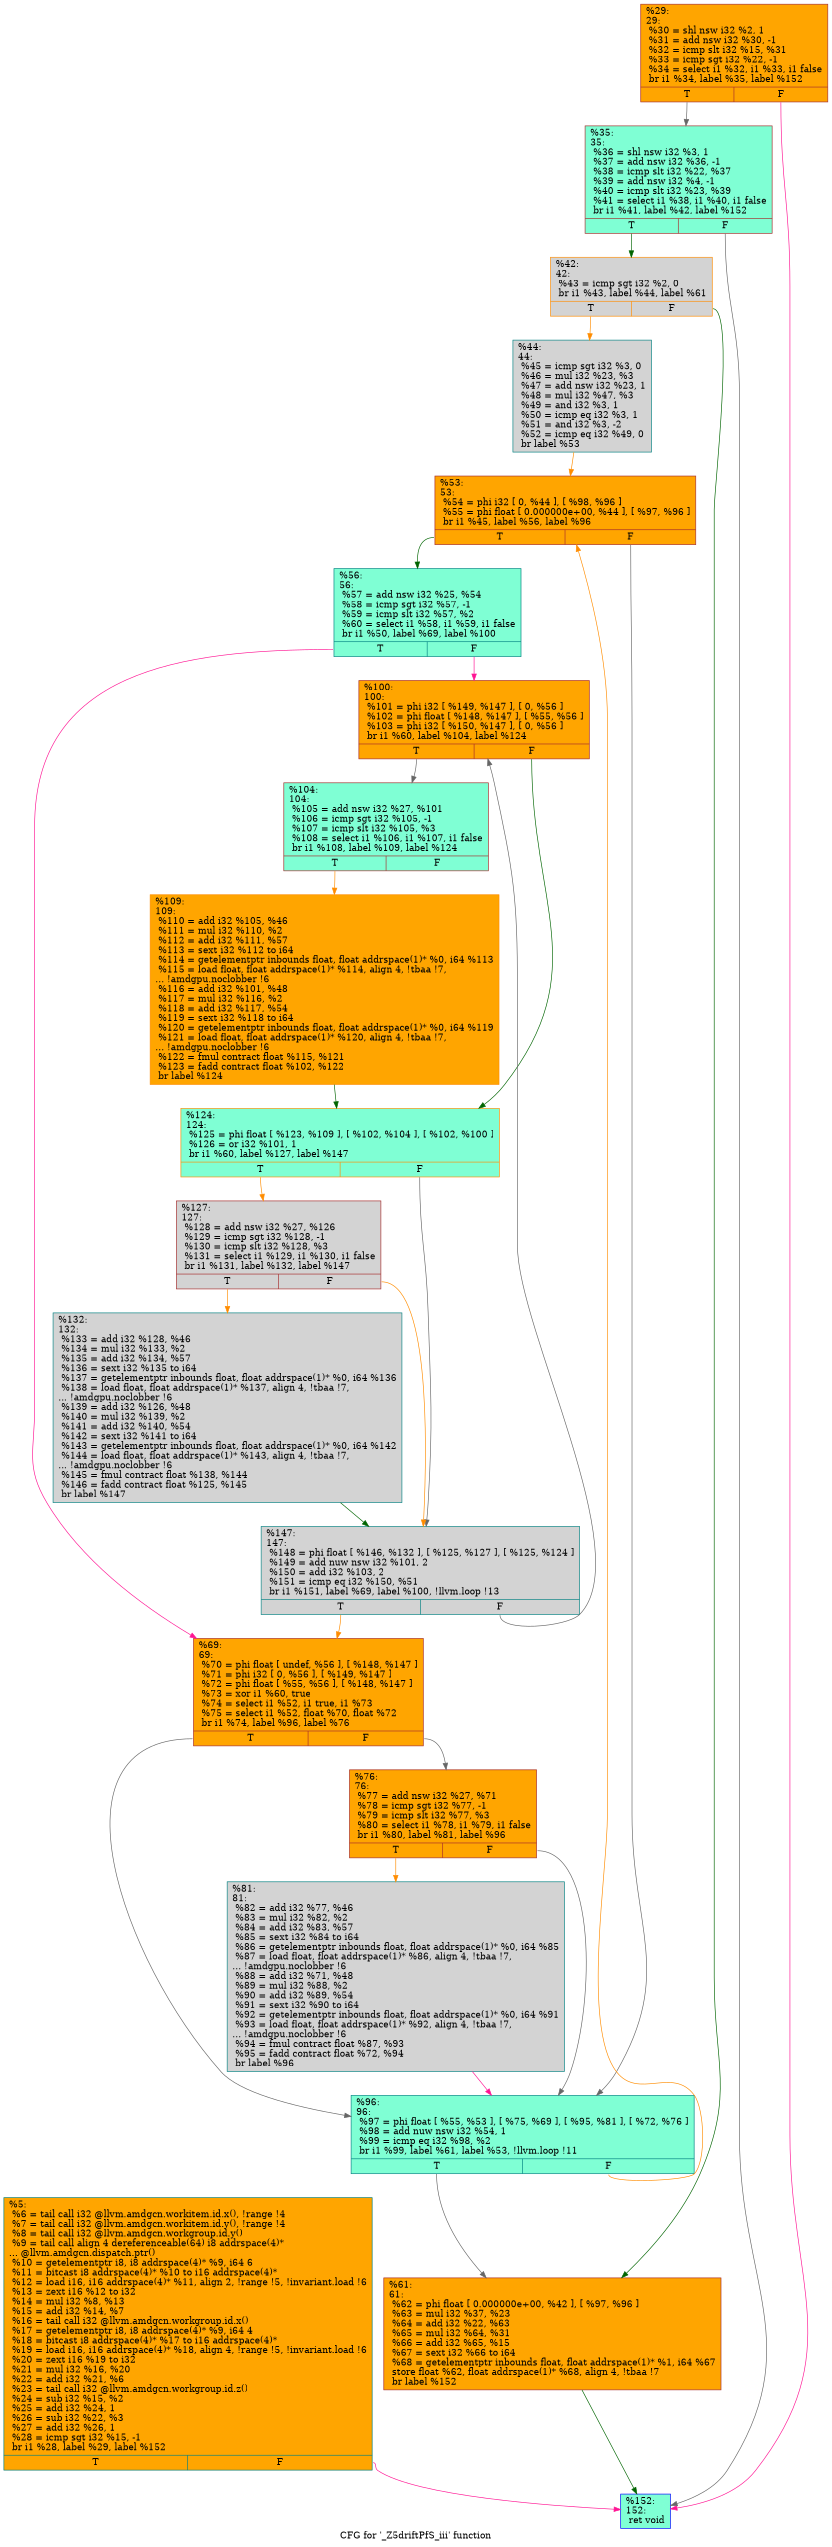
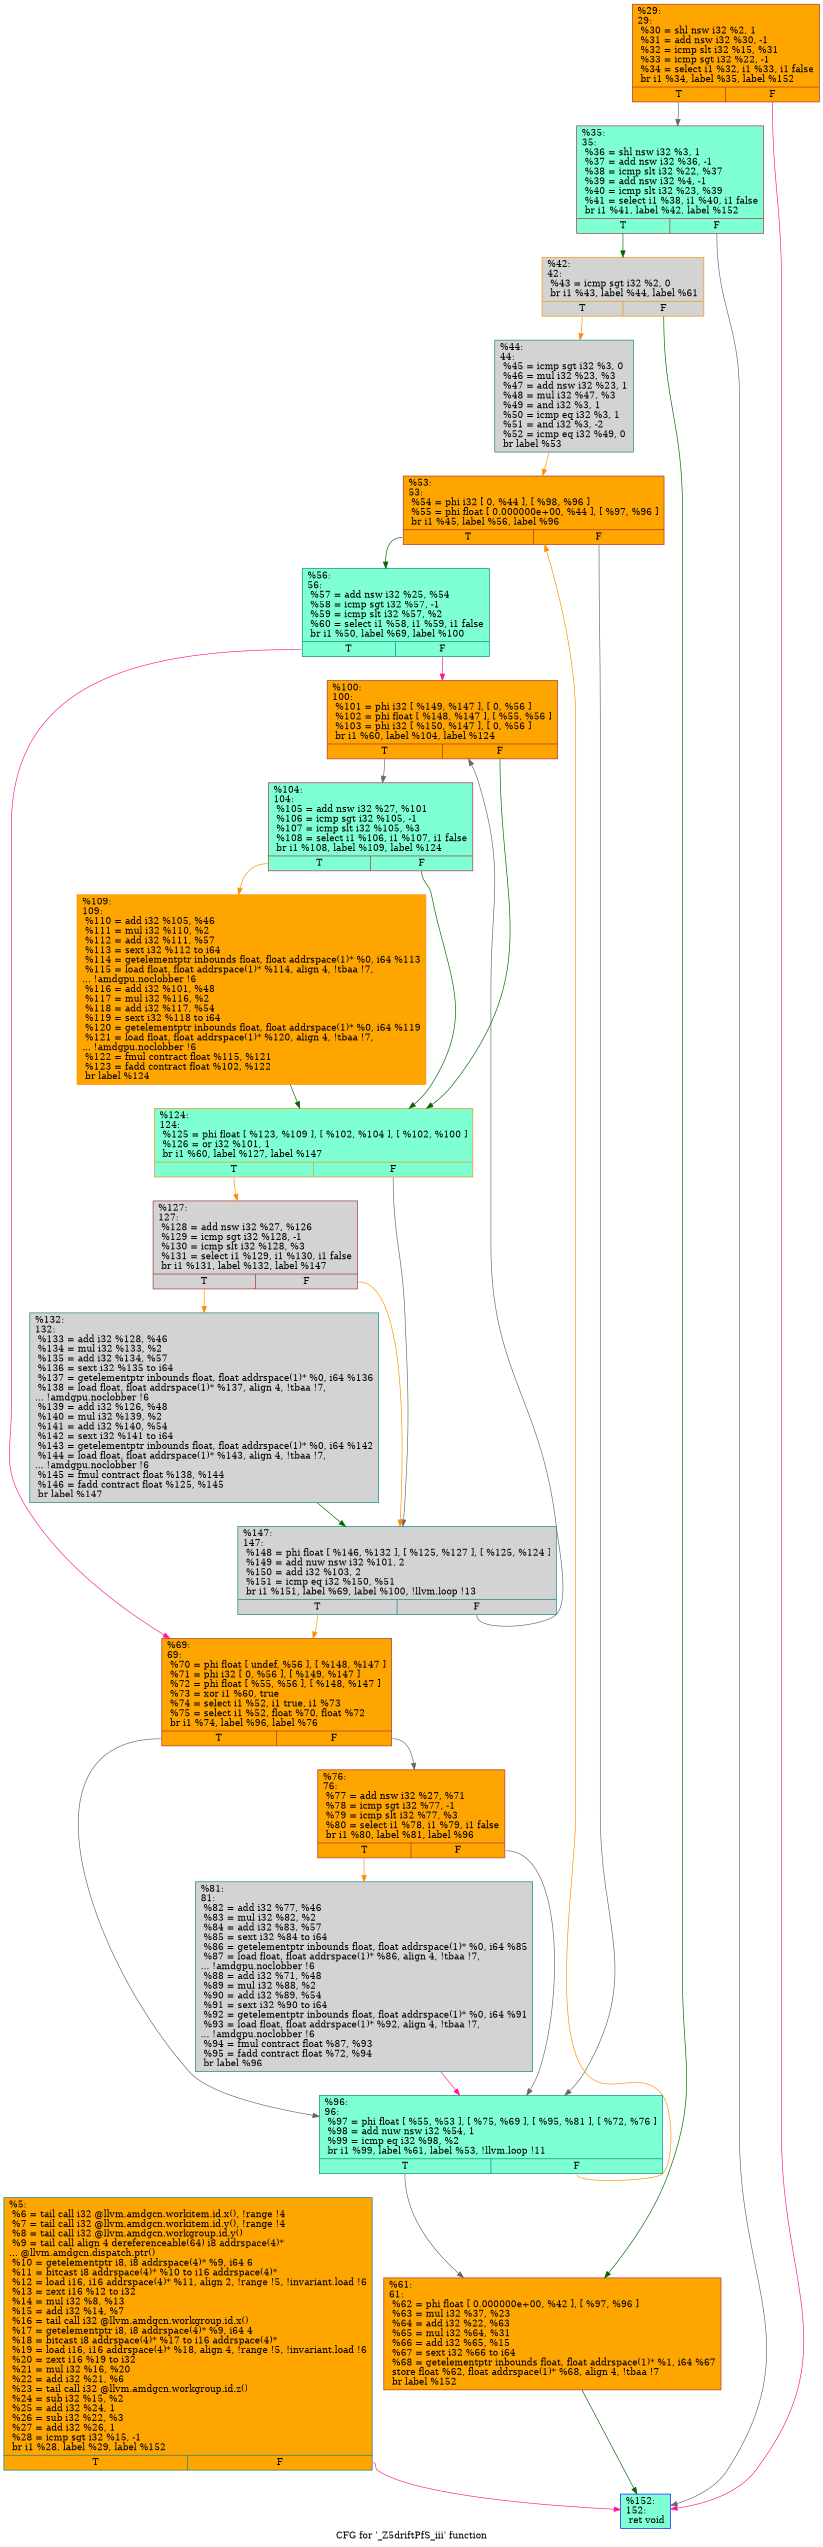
none -> (454, 991)
